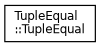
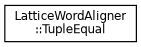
(50, 24) -> (71, 24)
